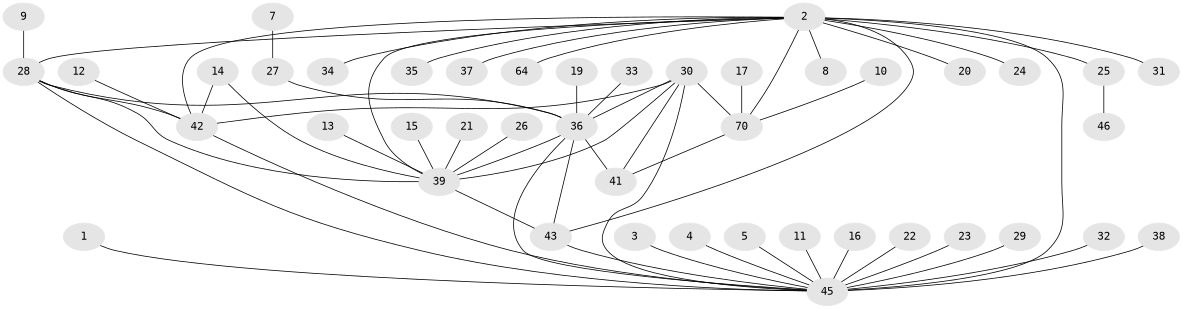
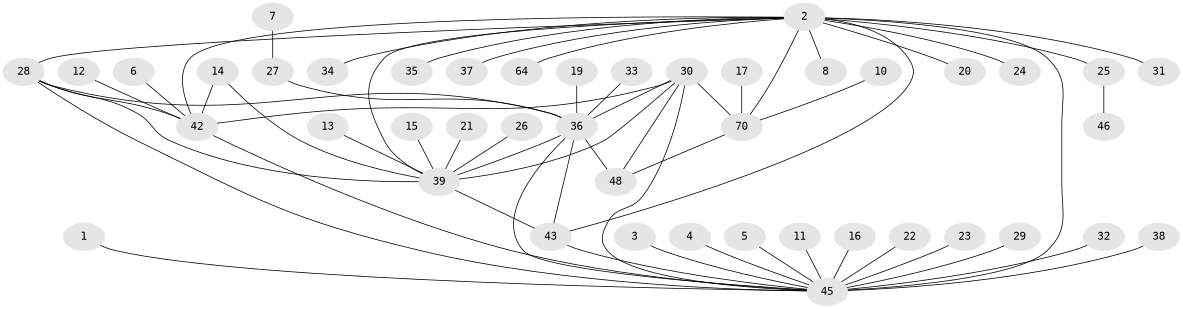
(24, 17) -> none
none -> (134, 72)
(616, 182) -> (616, 182)
